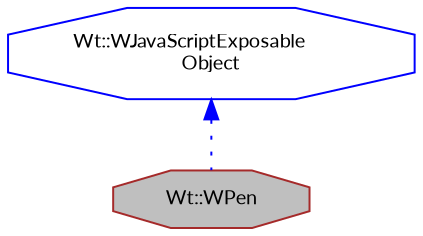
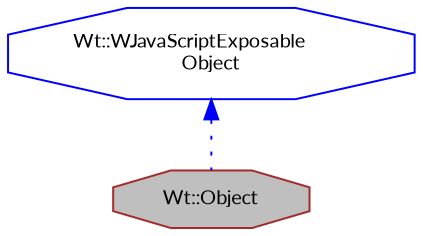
(211, 199) -> (211, 199)
